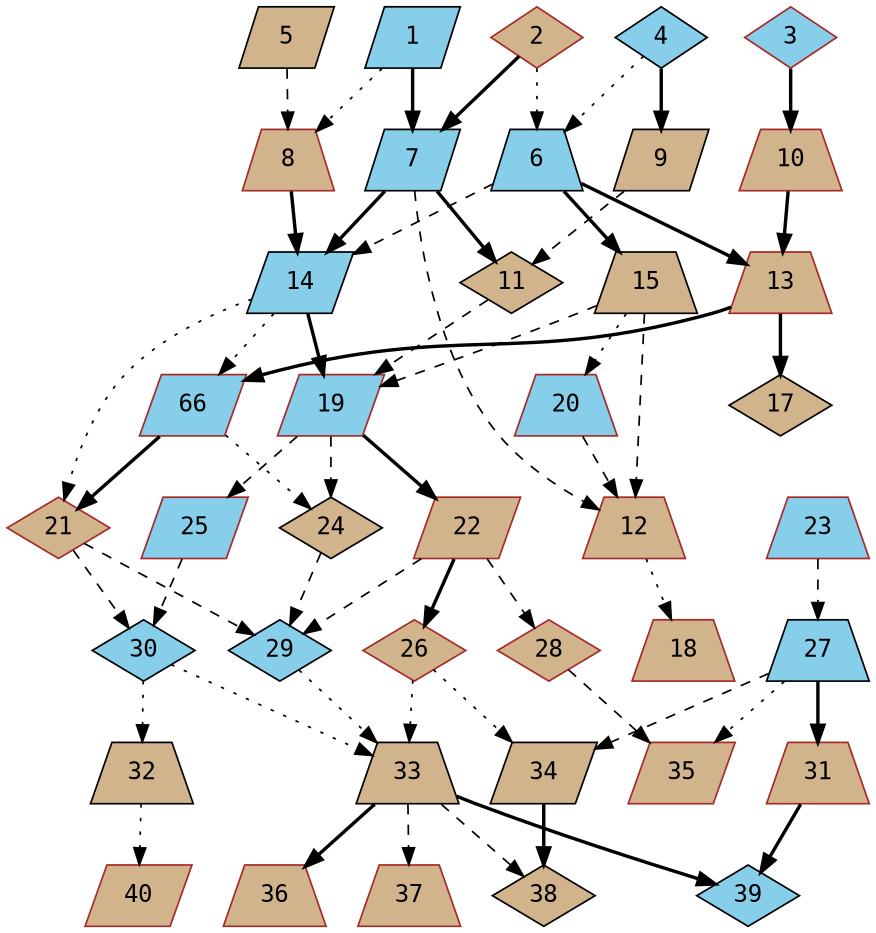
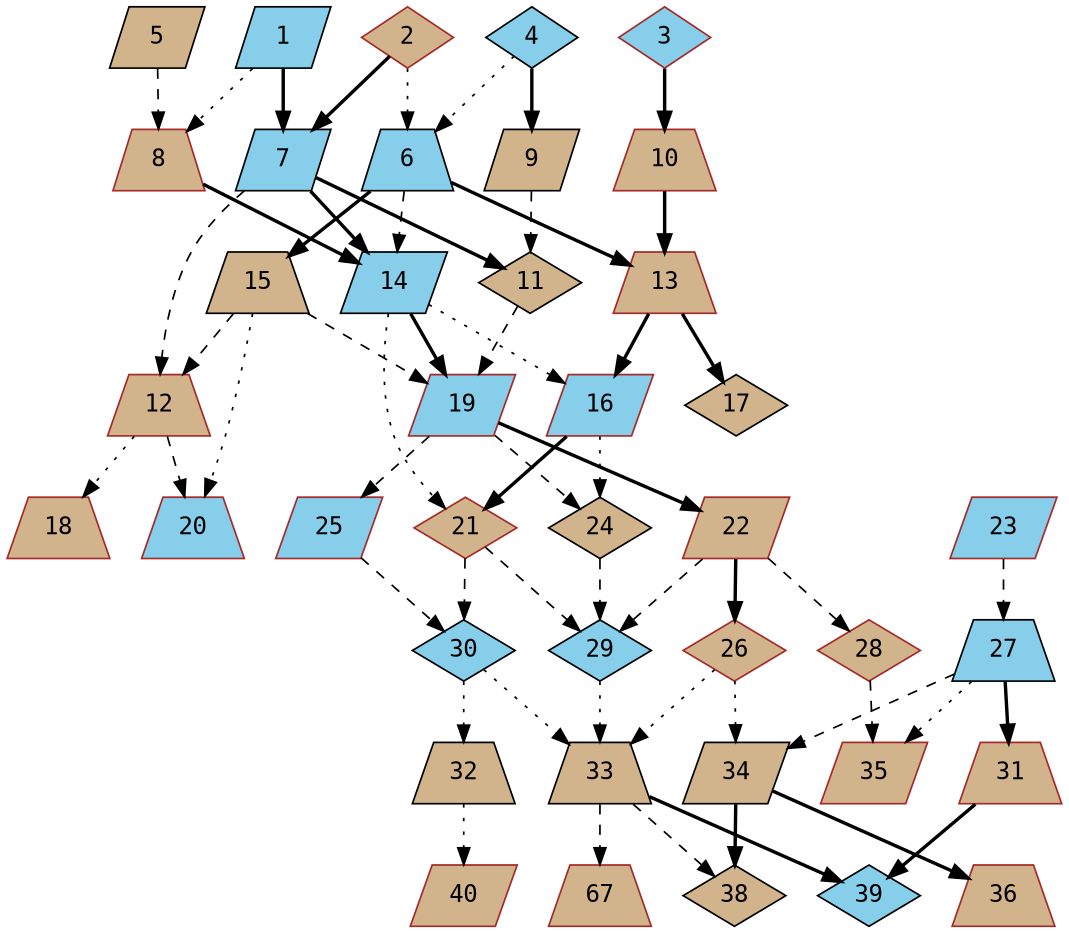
(193, 405) -> (600, 405)
(596, 459) -> (174, 458)
(818, 528) -> (1003, 528)
(346, 830) -> (862, 831)
(409, 896) -> (600, 896)
